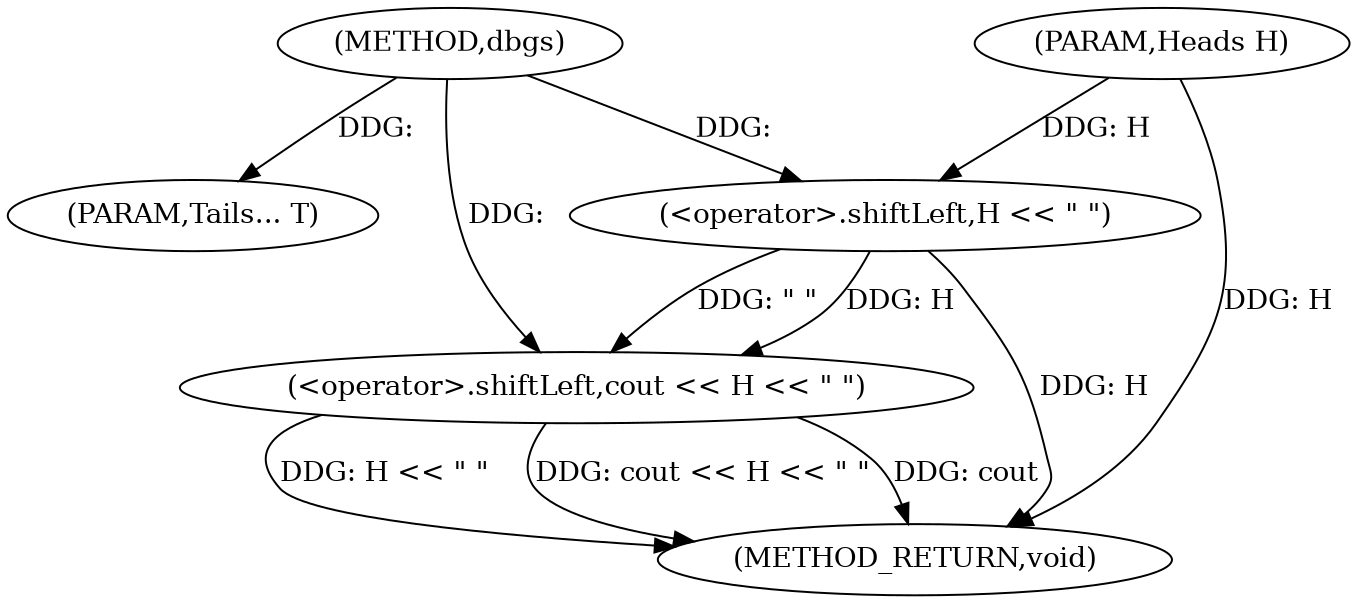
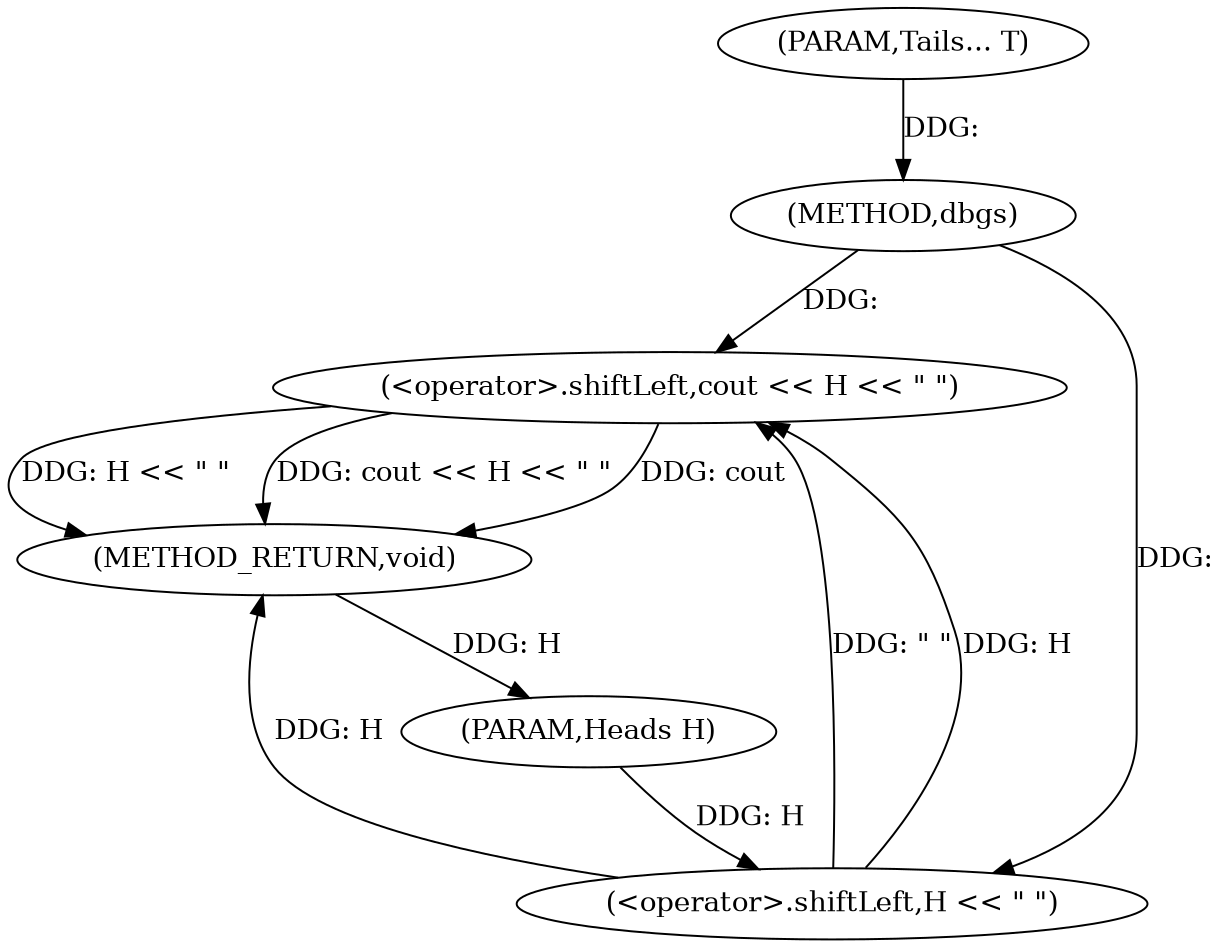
(326, 122) -> (903, 120)
(1210, 333) -> (424, 641)
